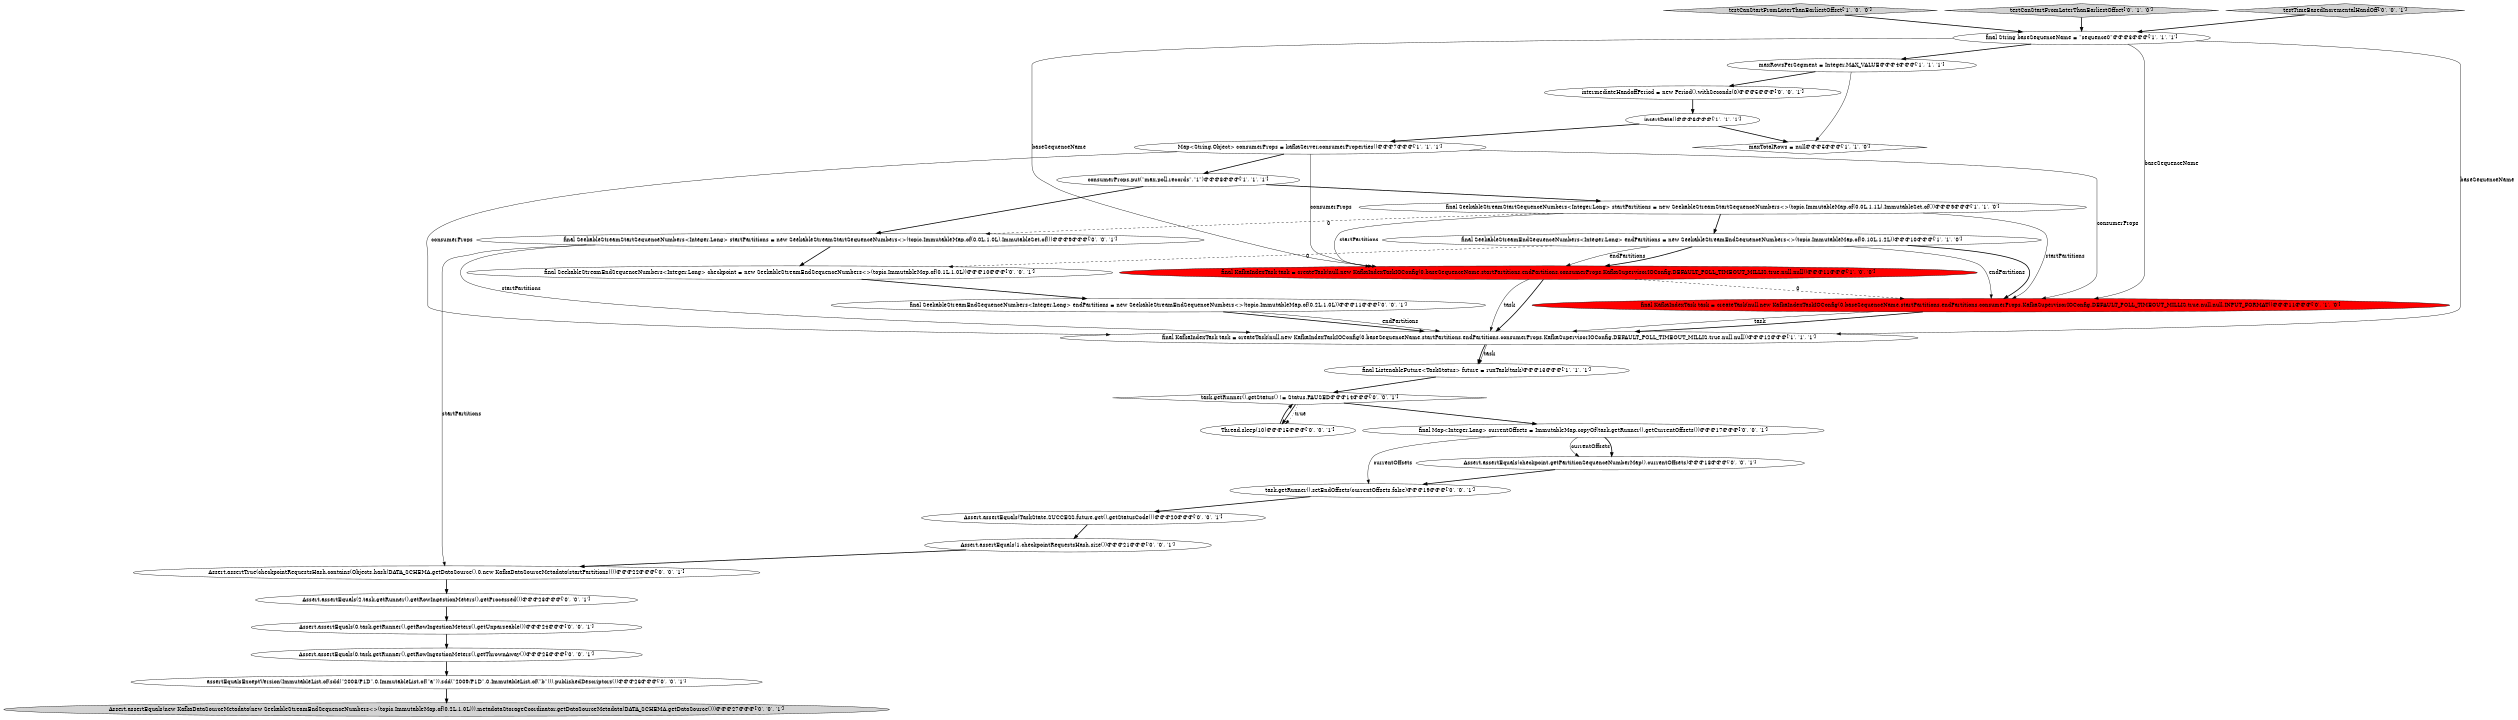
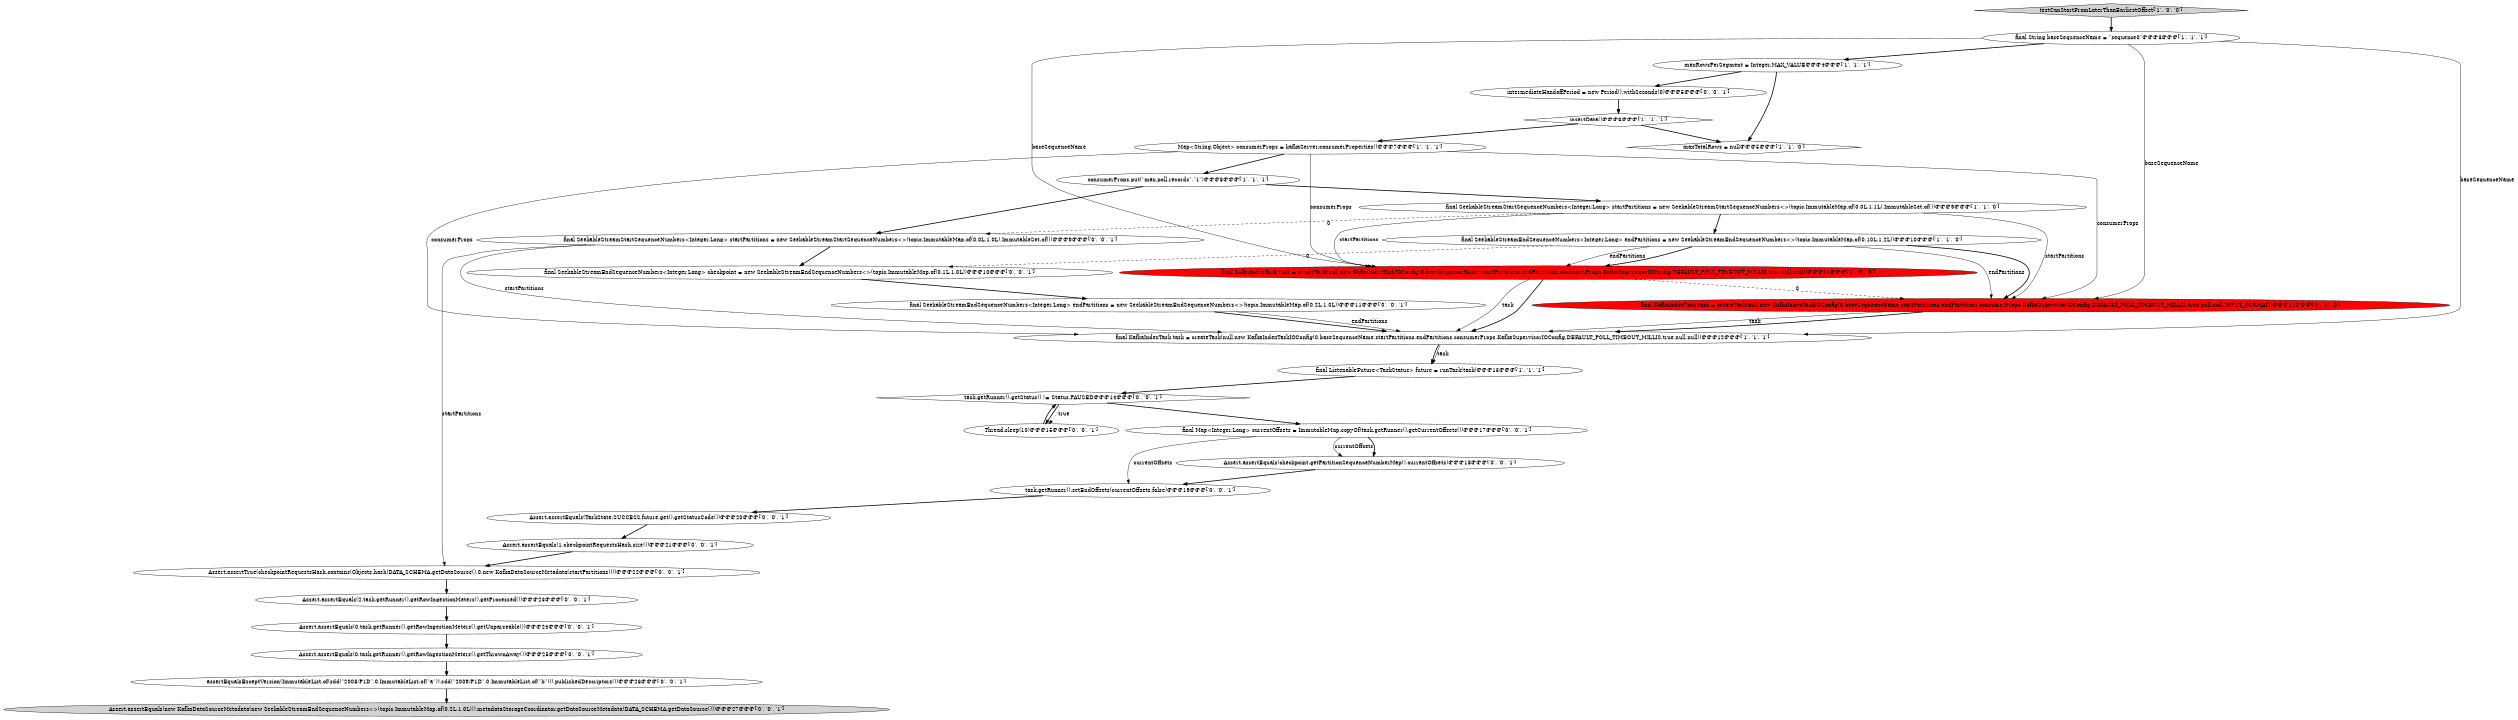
(2082, 10) -> none
(2345, 10) -> none
(1840, 108) -> (1767, 106)
(1693, 120) -> (1618, 120)
